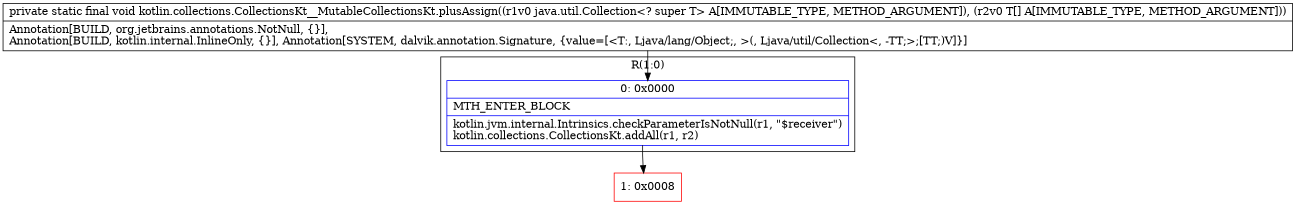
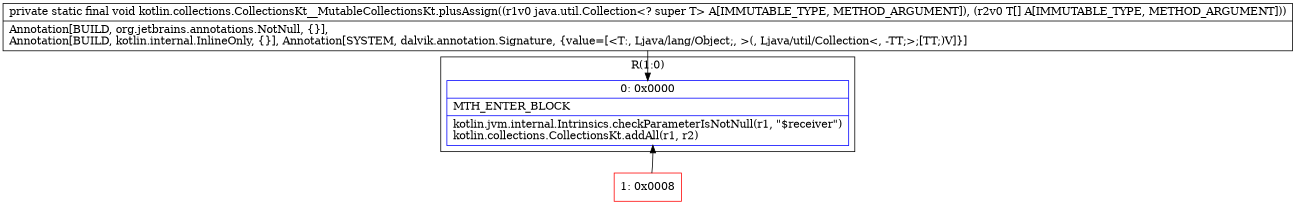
(643, 156) -> (653, 163)
